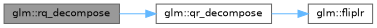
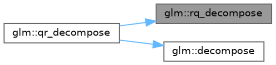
(133, 14) -> (133, 24)
(340, 14) -> (214, 52)
